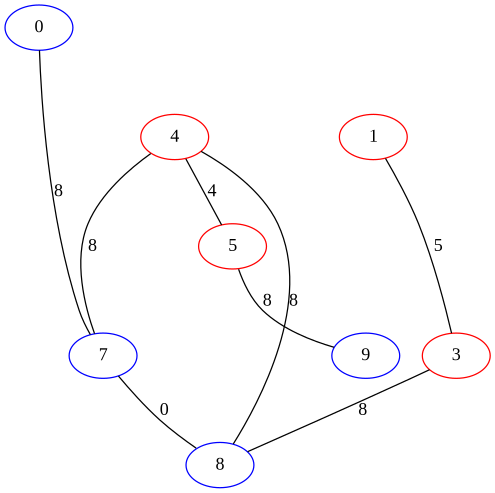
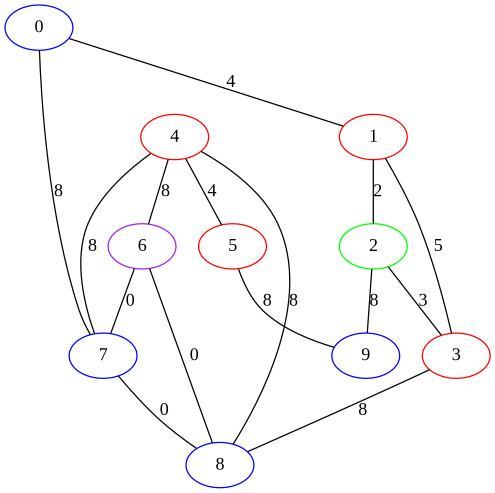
none -> (206, 82)
none -> (142, 246)
none -> (373, 246)
